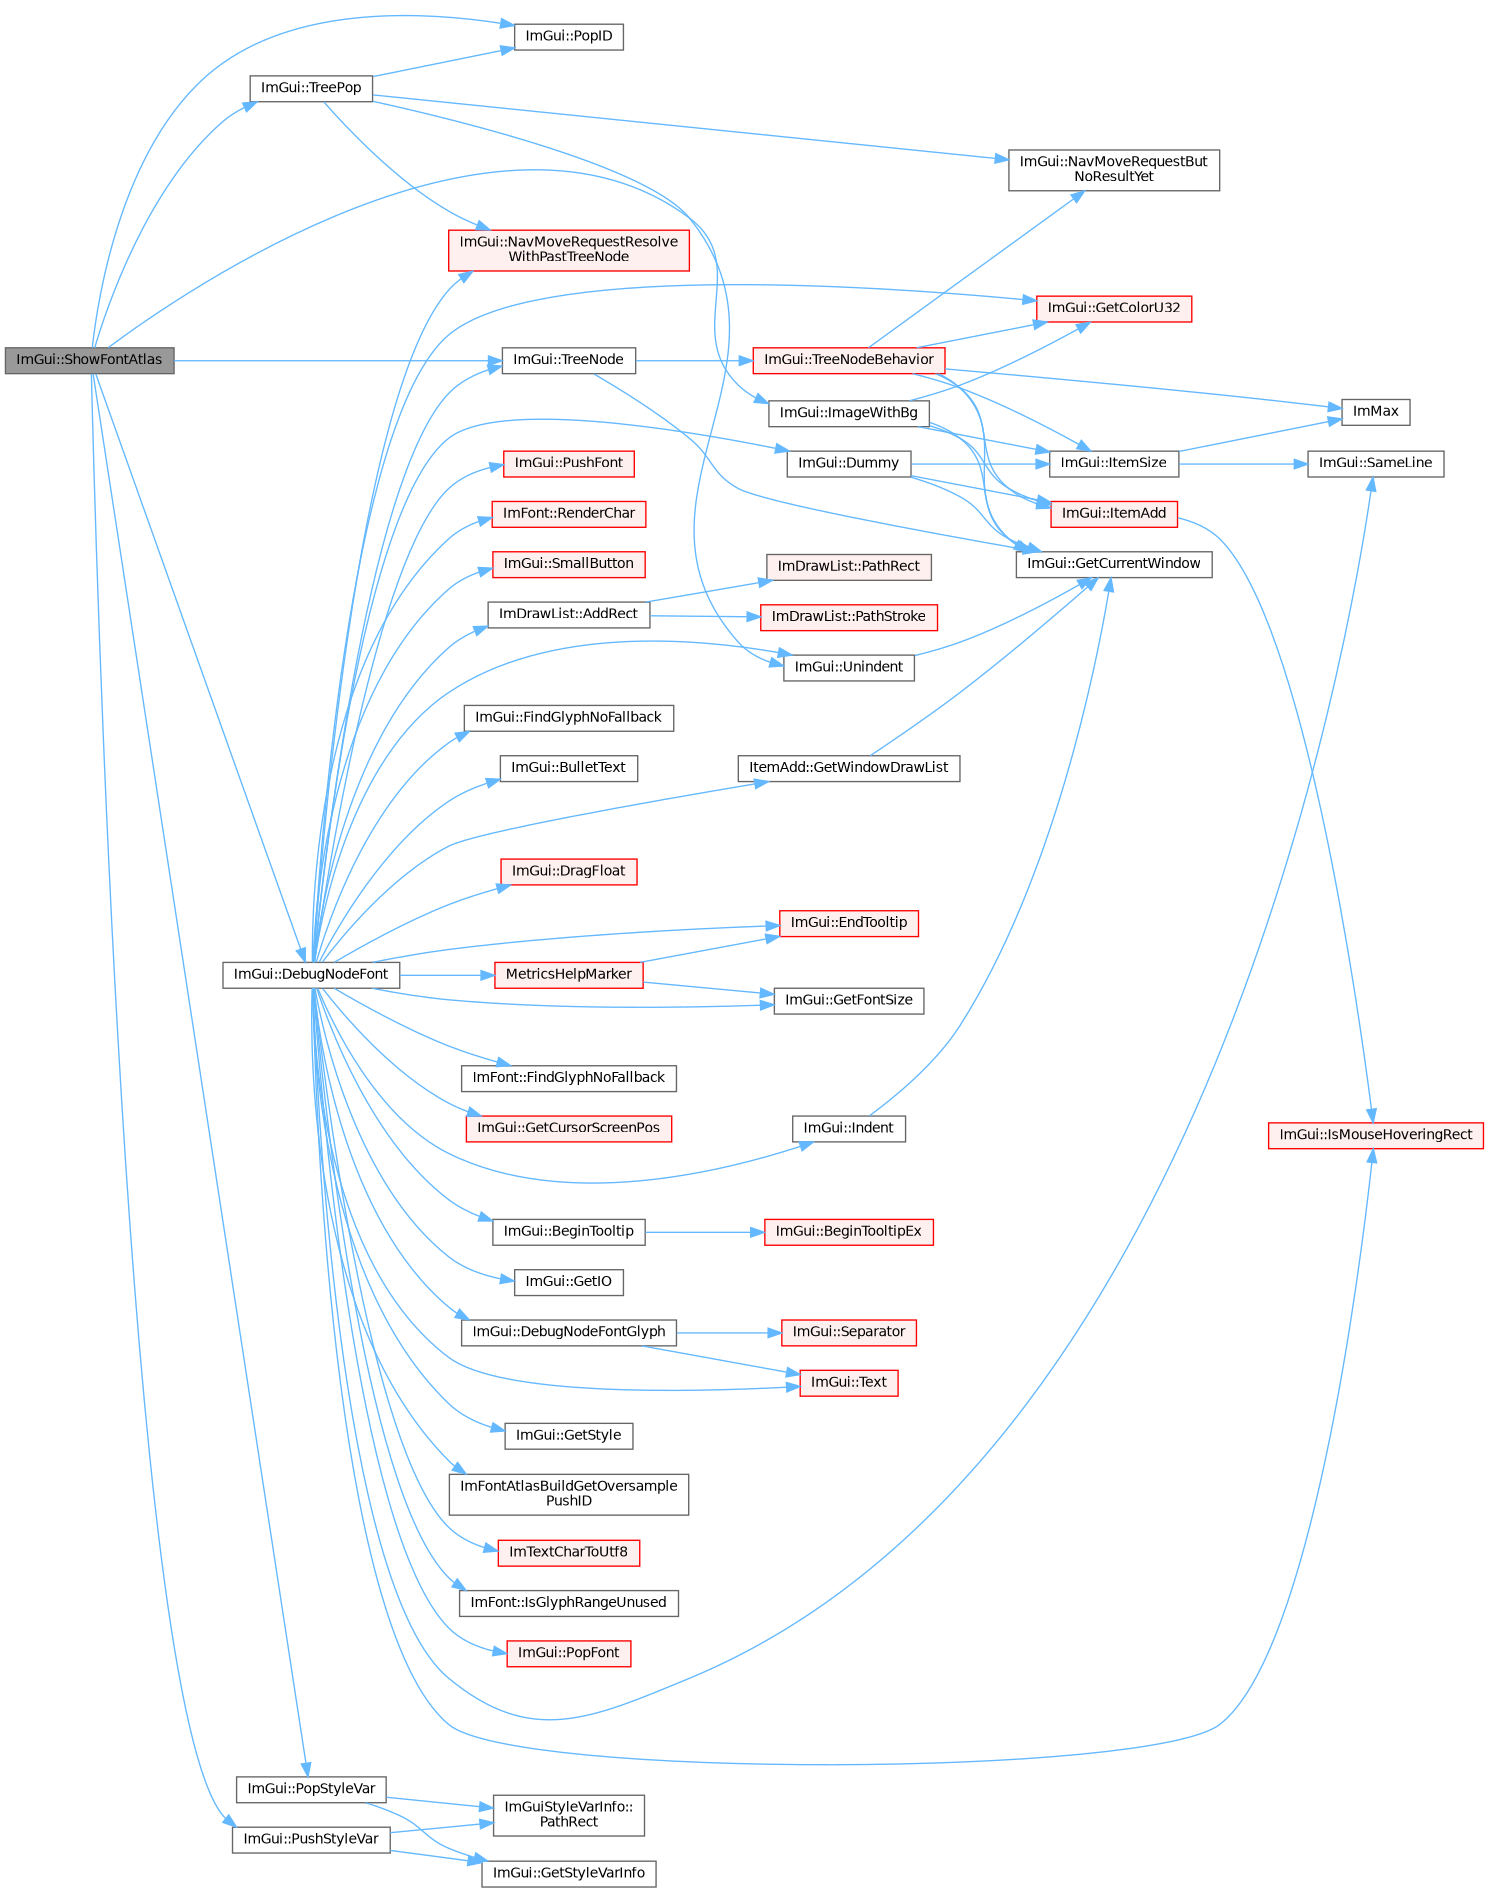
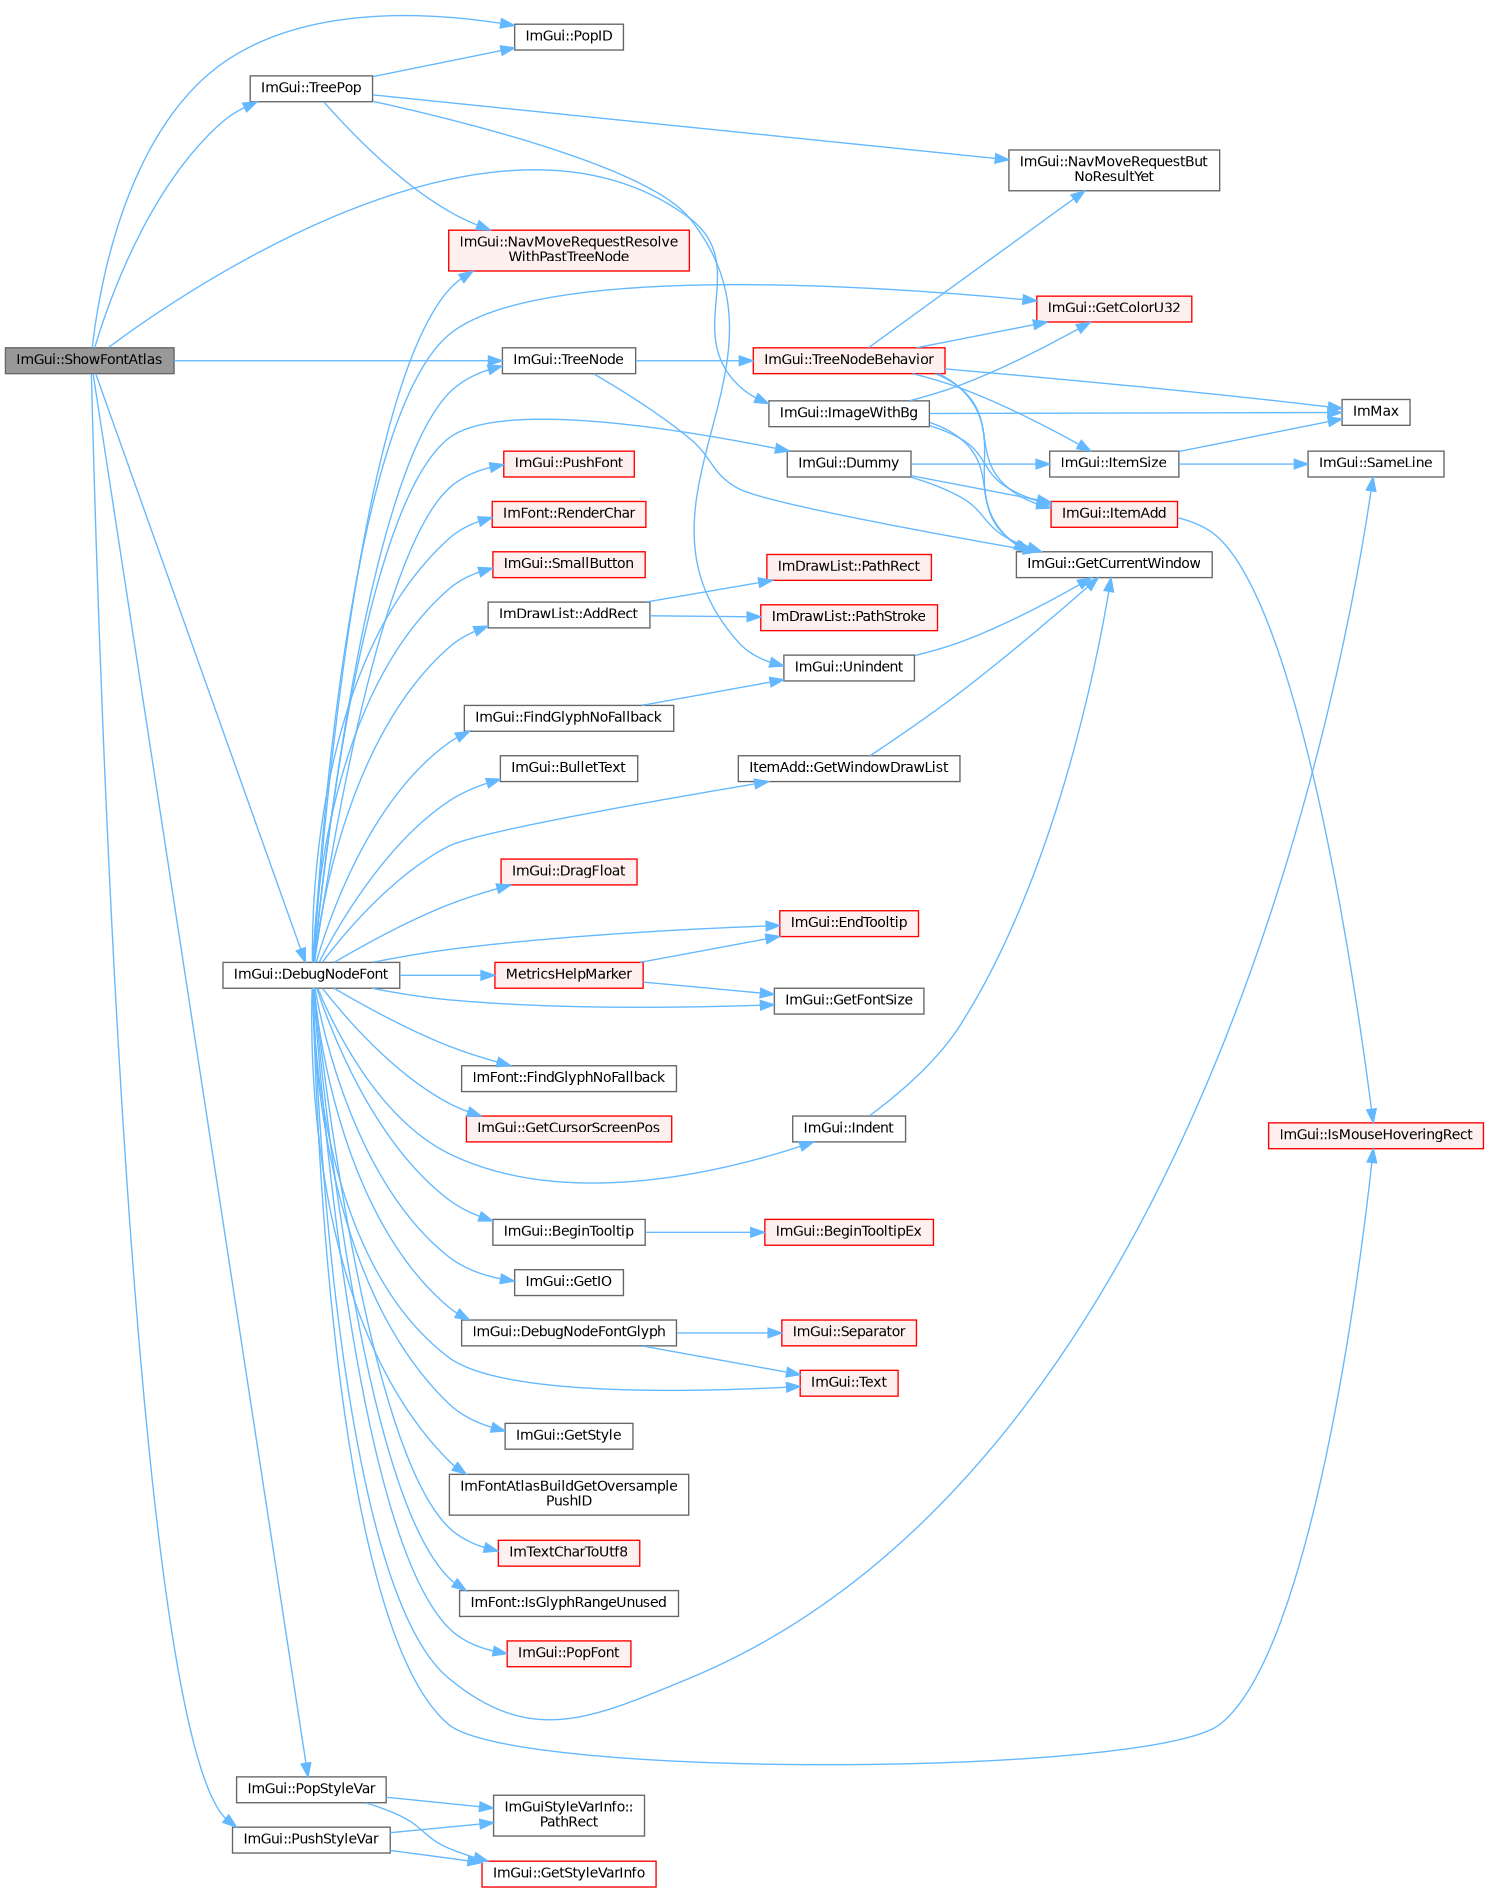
(974, 437) -> (1129, 413)
(849, 567) -> (849, 567)
(462, 685) -> (706, 694)
(569, 1874) -> (569, 1874)
